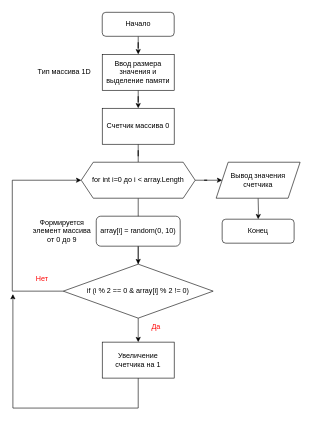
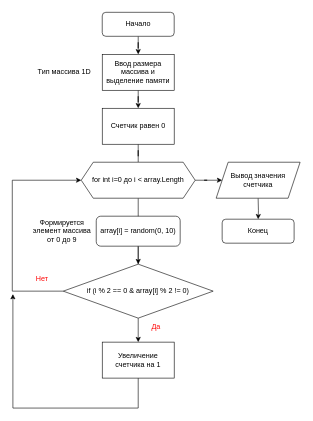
(138, 72) -> (138, 72)
(138, 126) -> (138, 126)
